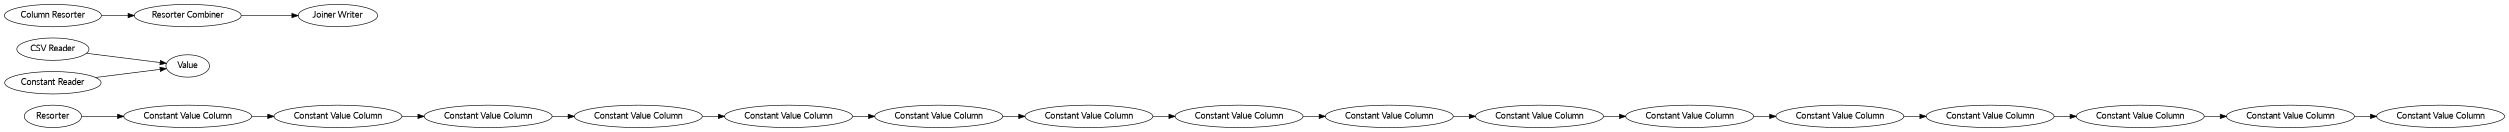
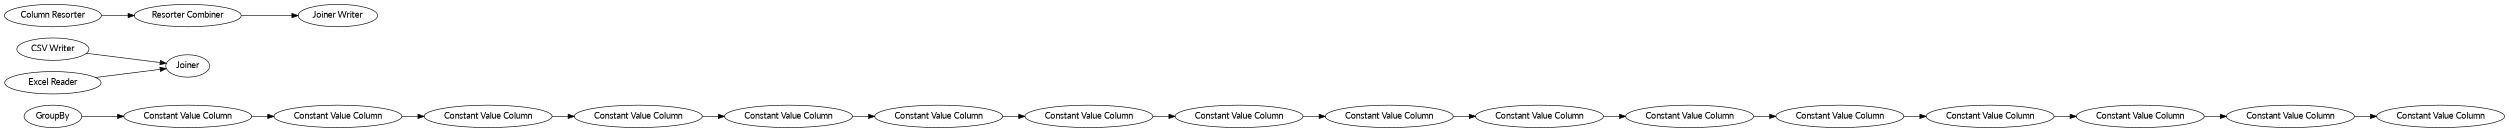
(53, 49) -> (53, 49)
(188, 66) -> (188, 66)
(53, 83) -> (53, 83)
(53, 116) -> (53, 116)
